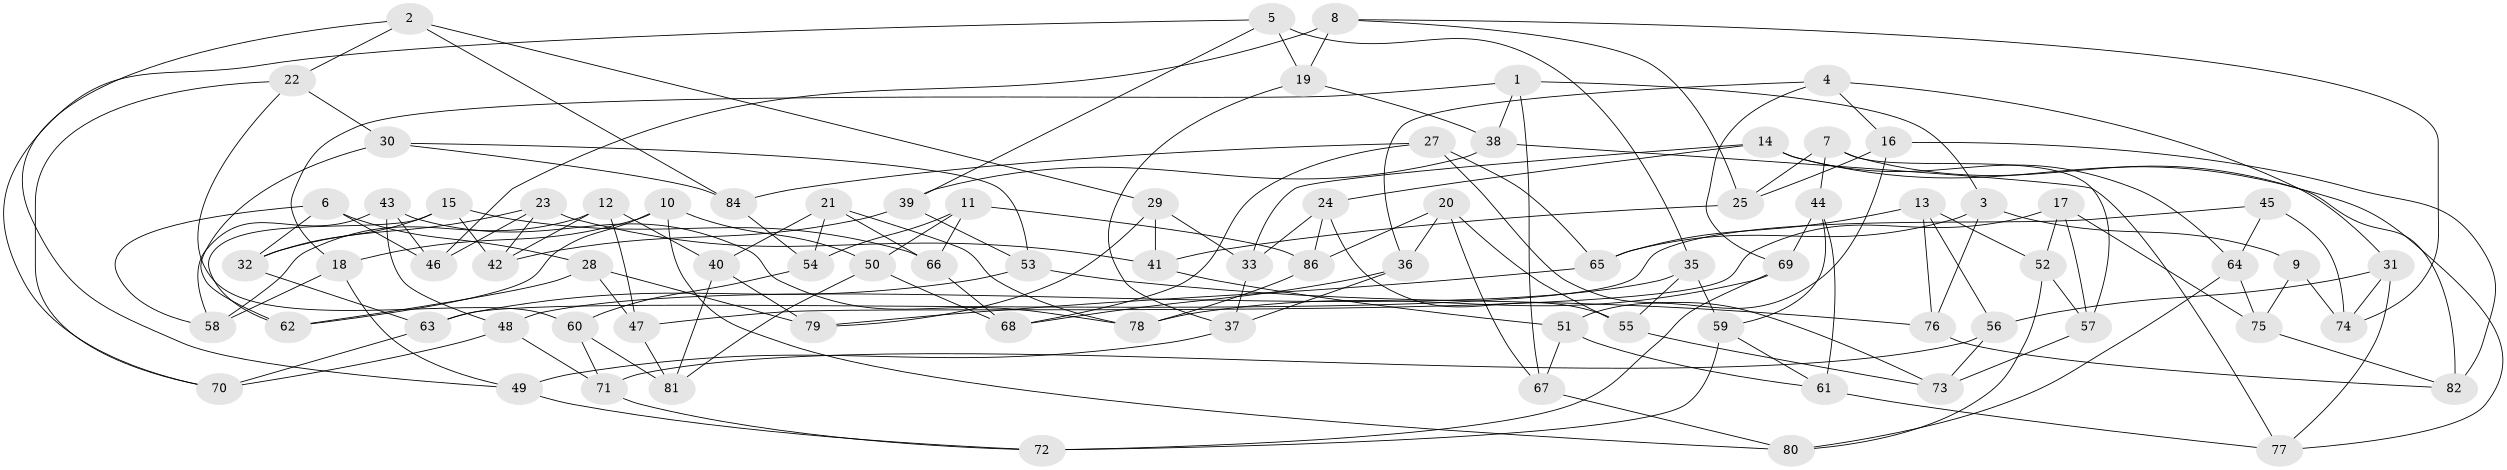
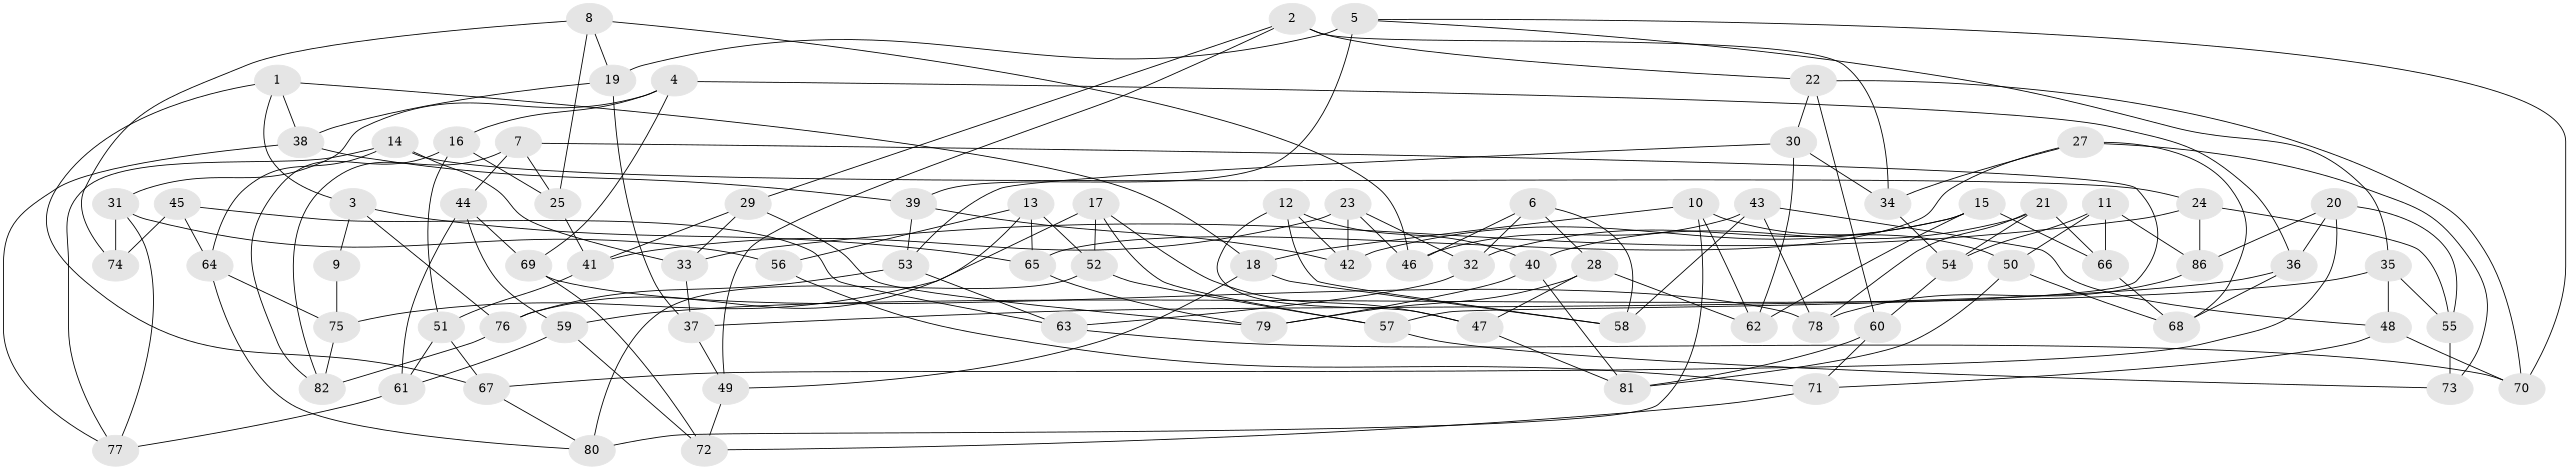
(734, 204) -> (1888, 204)
(2320, 297) -> none
(1967, 358) -> none
